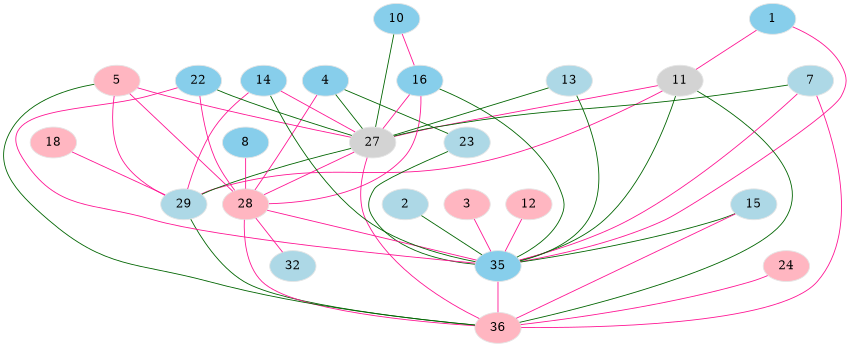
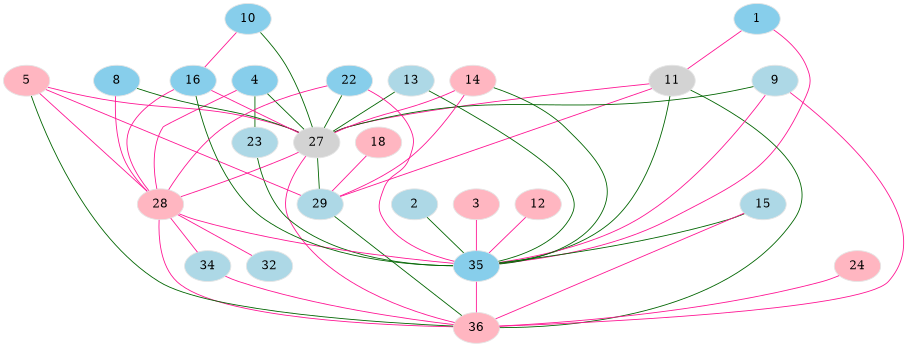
(264, 81) -> (473, 81)
(810, 81) -> (775, 81)
none -> (190, 103)
none -> (208, 266)
